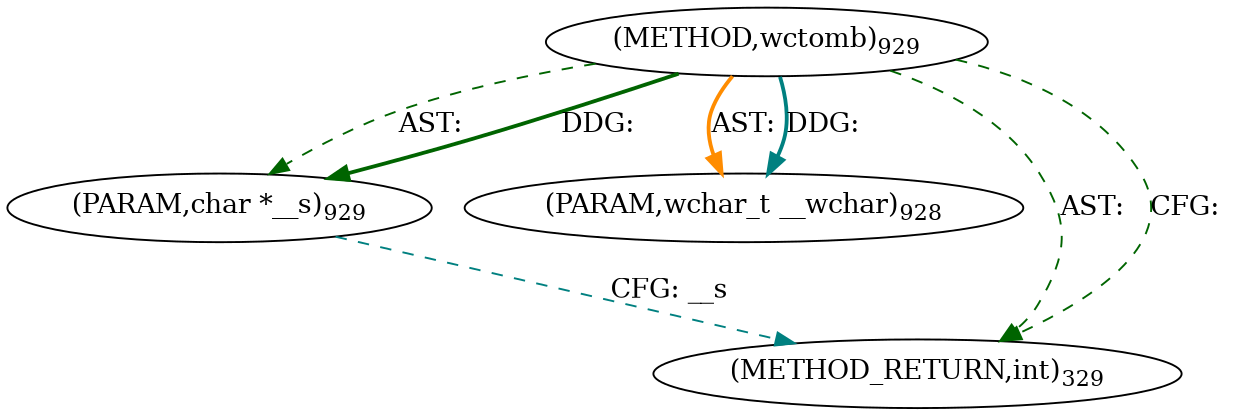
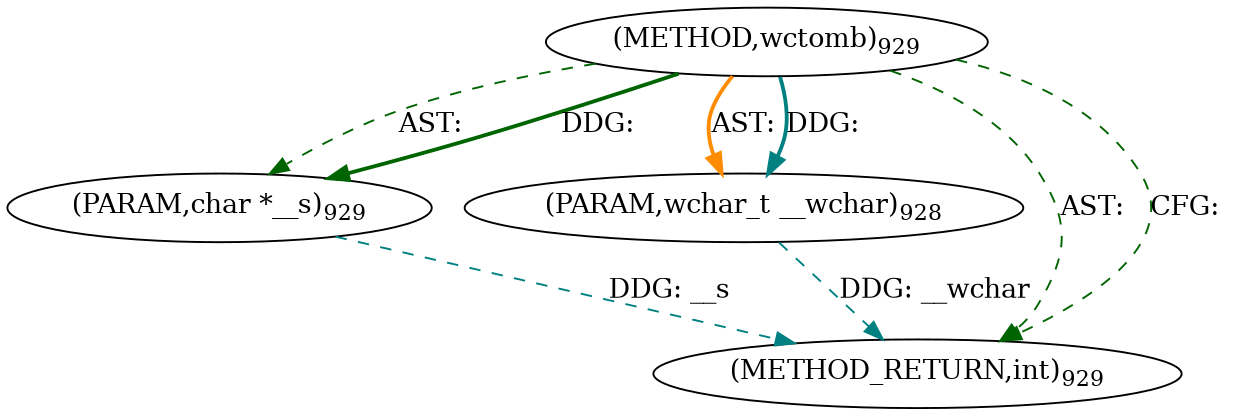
none -> (824, 284)
(670, 291) -> (670, 291)
(1083, 371) -> (1083, 371)
